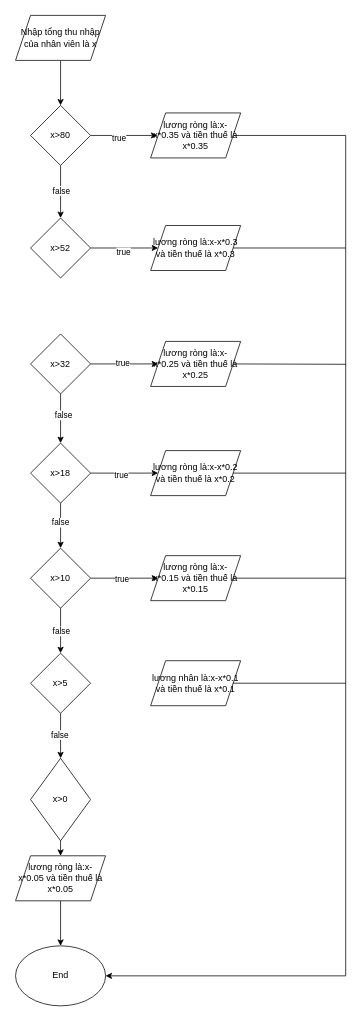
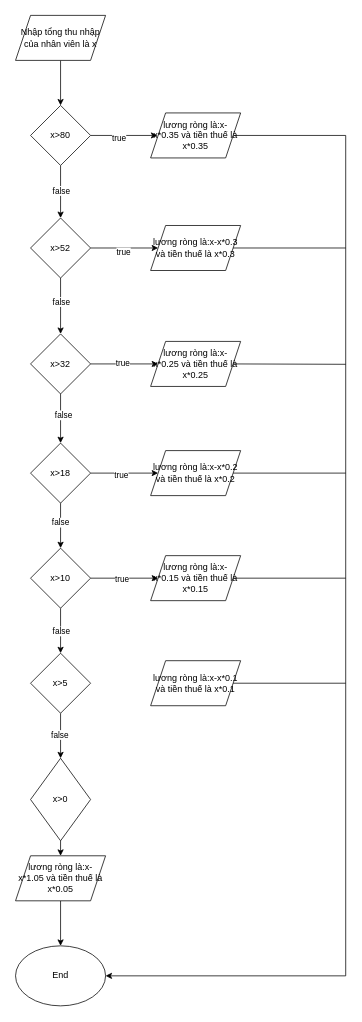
none -> (60, 303)
(195, 683) -> (195, 683)
(60, 878) -> (60, 878)
